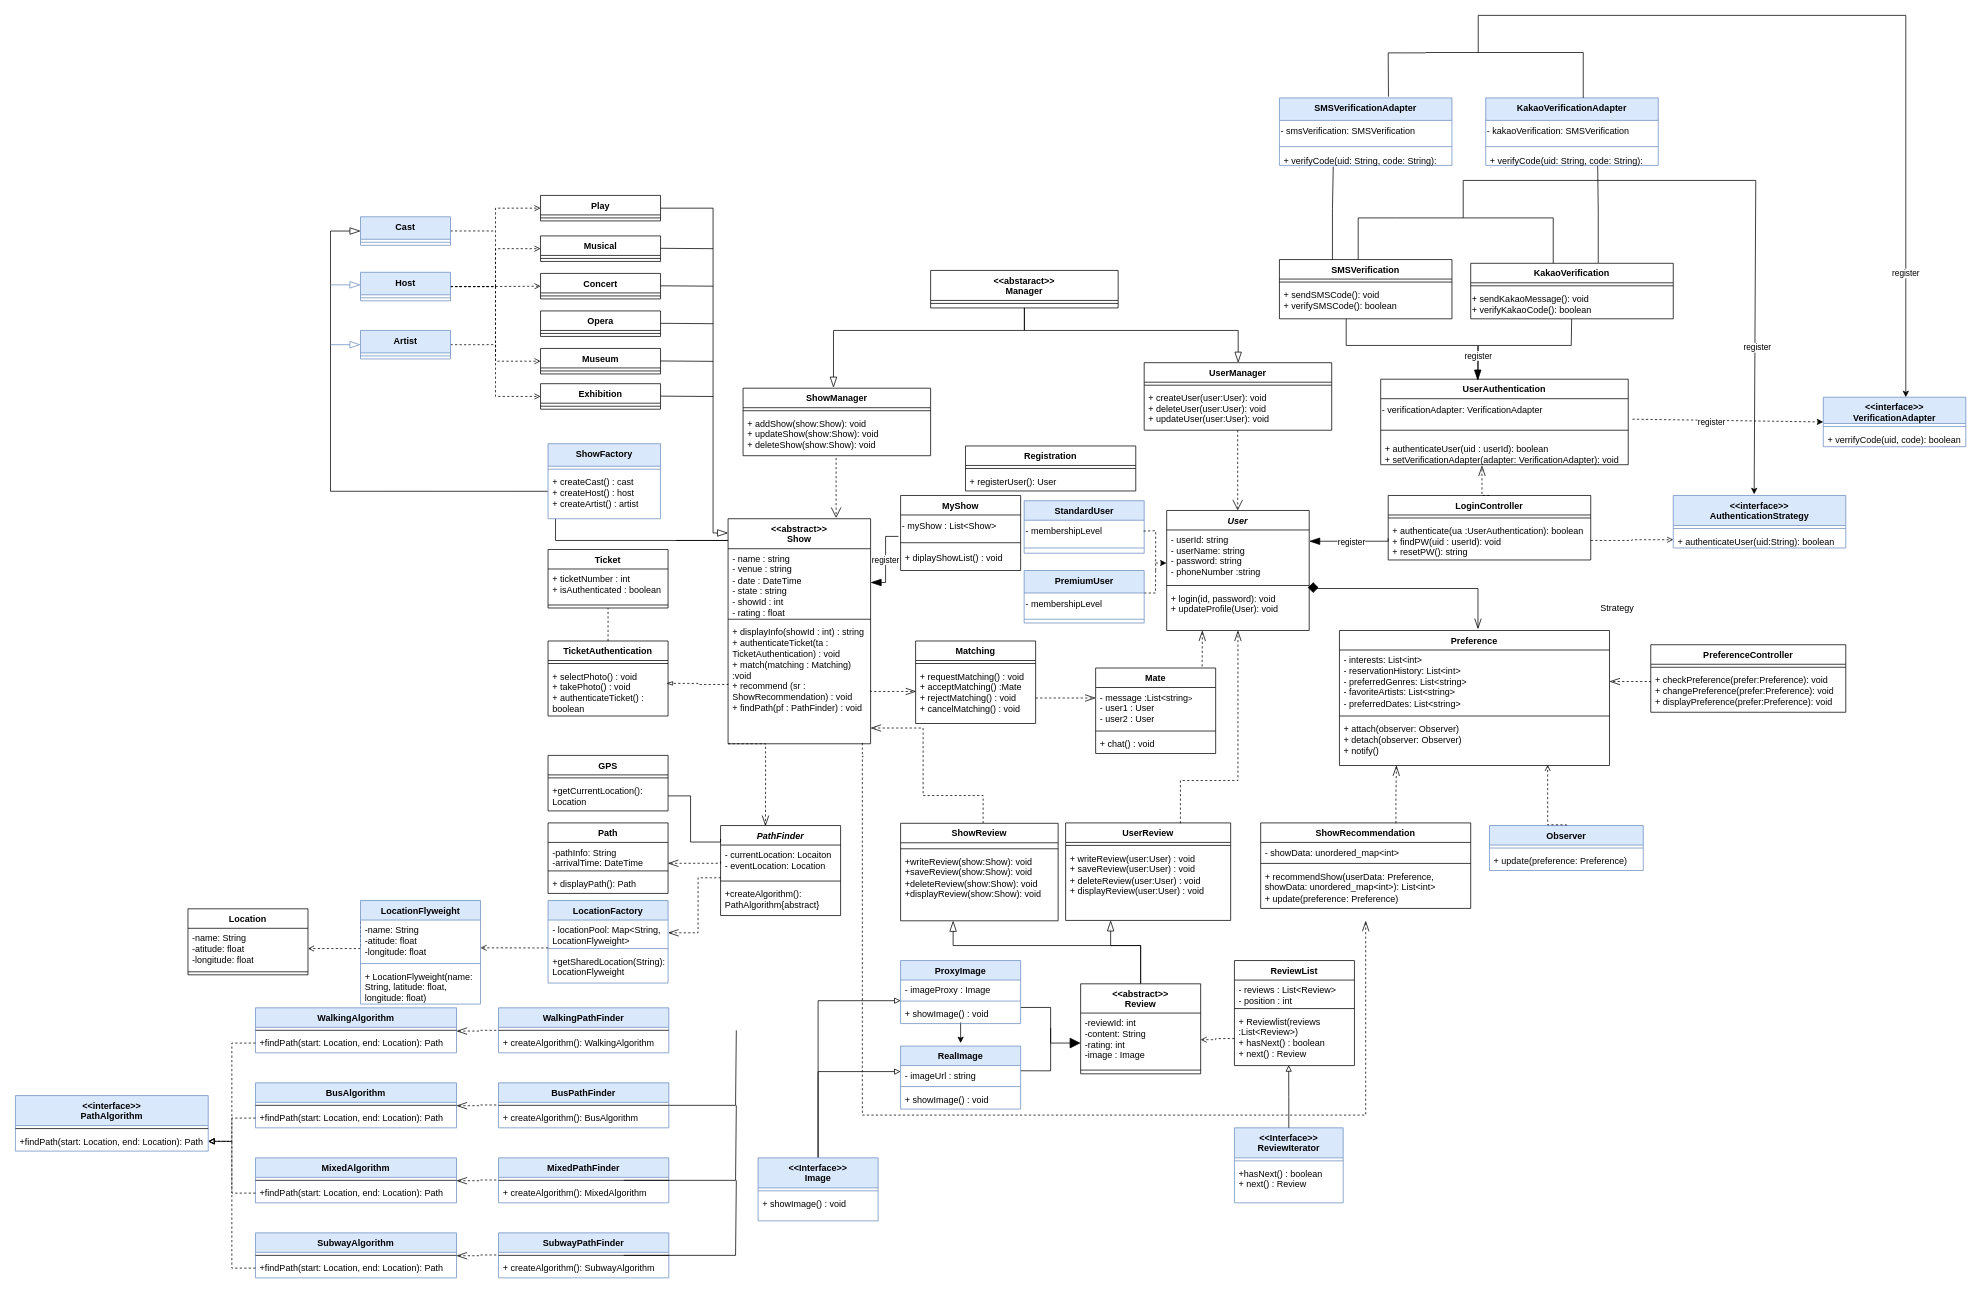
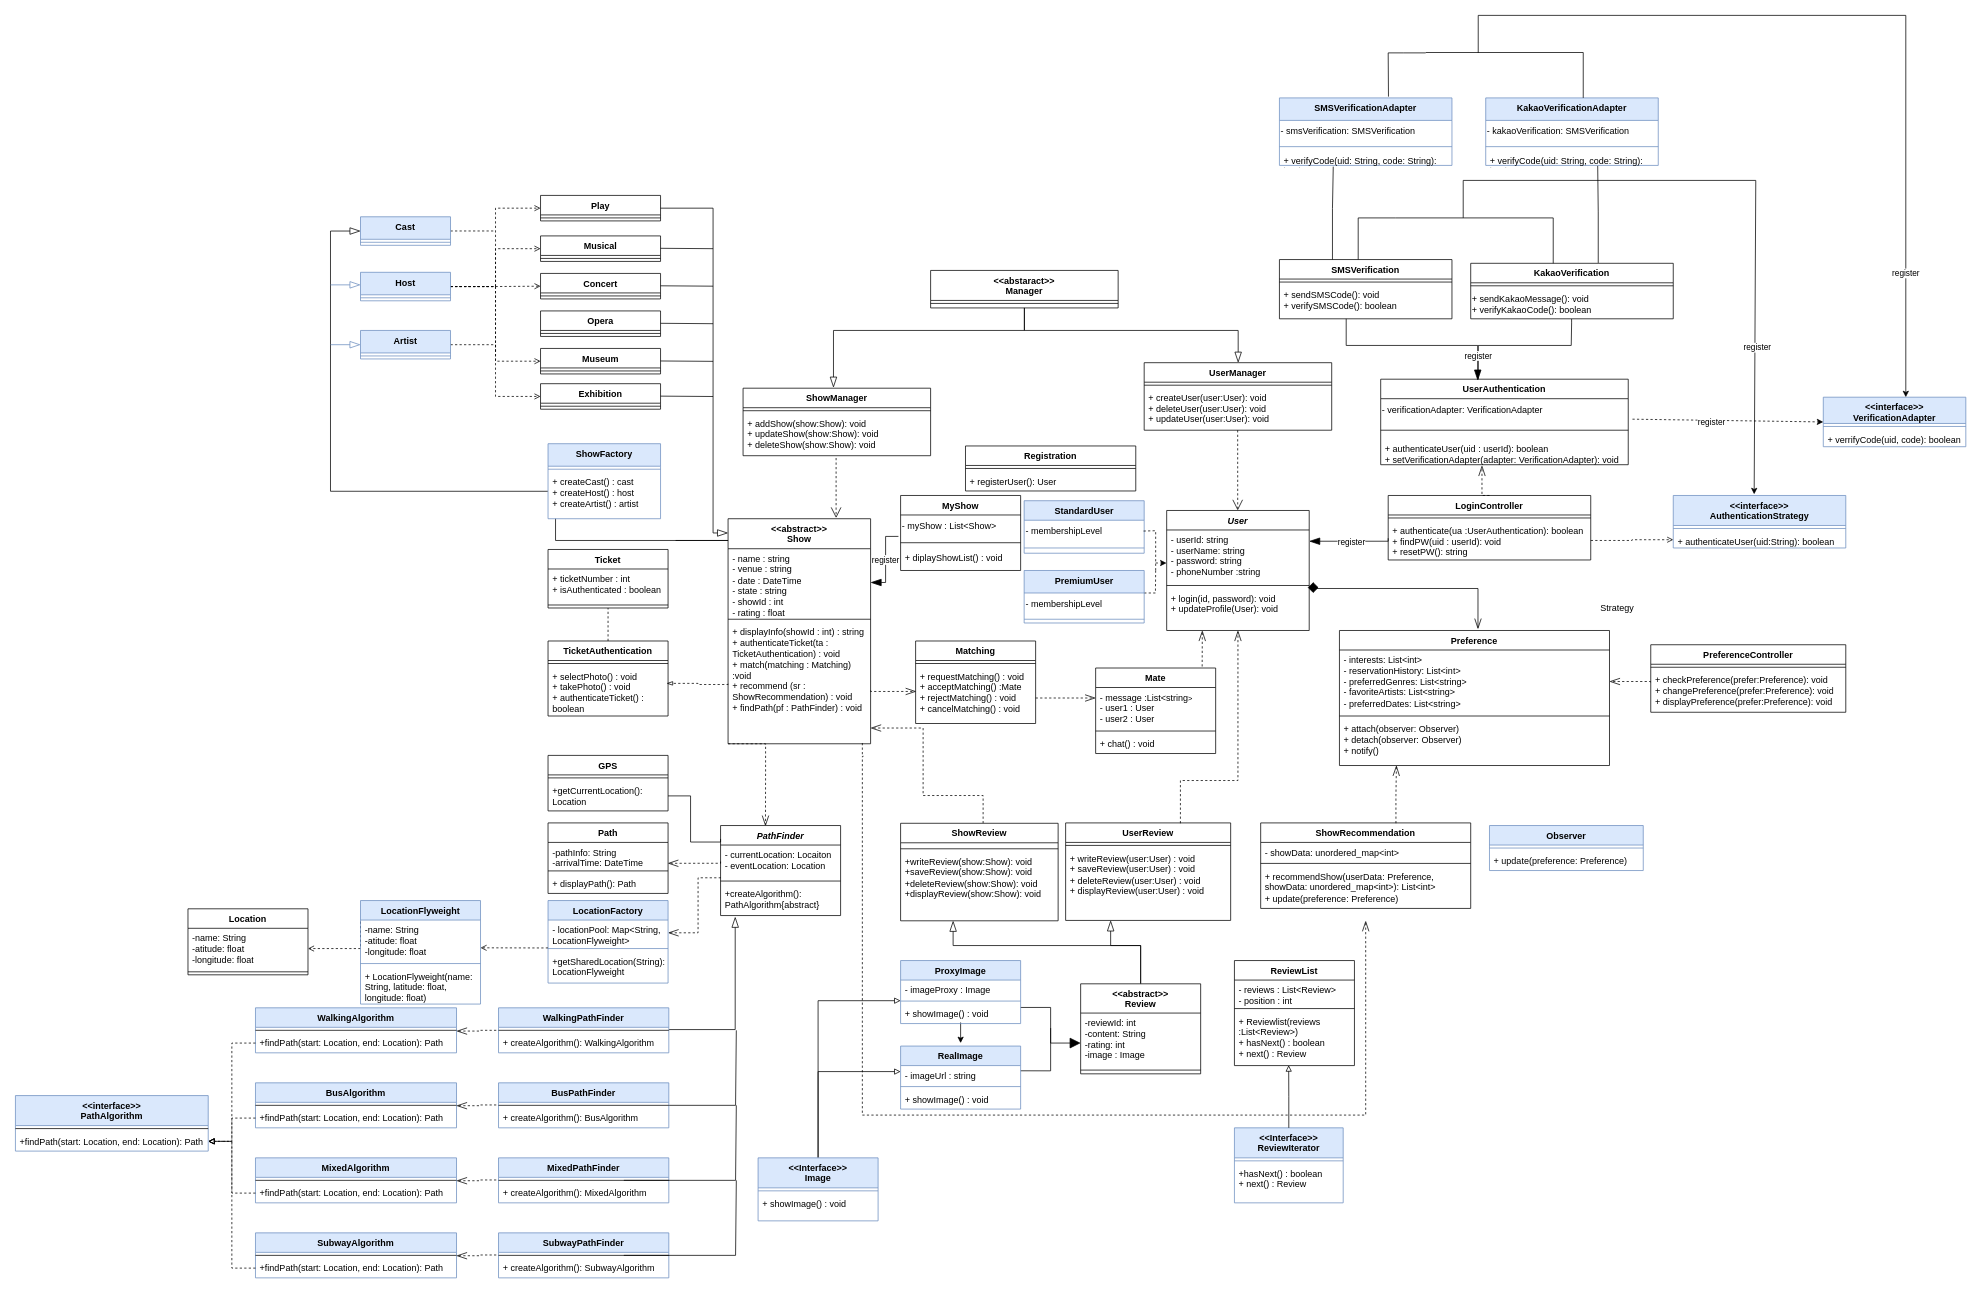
(1547, 806) -> none
none -> (735, 1011)
(1216, 1038) -> none
